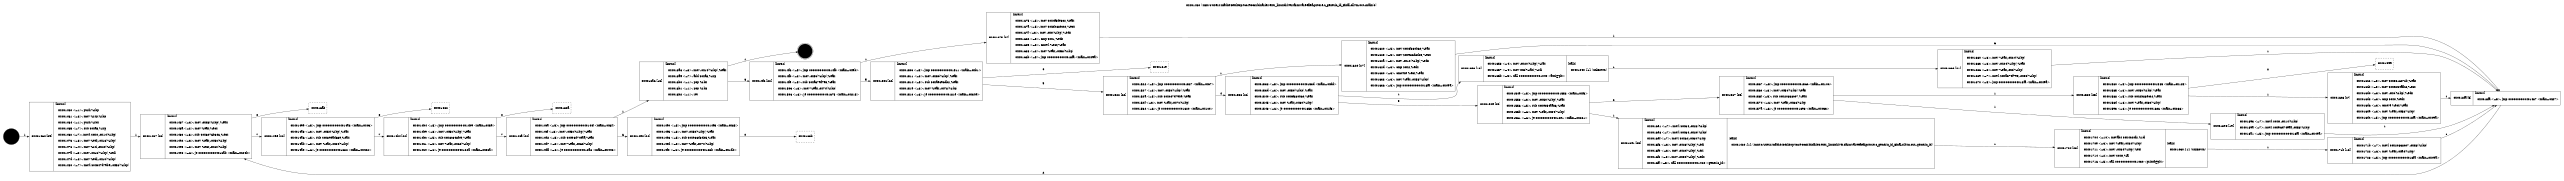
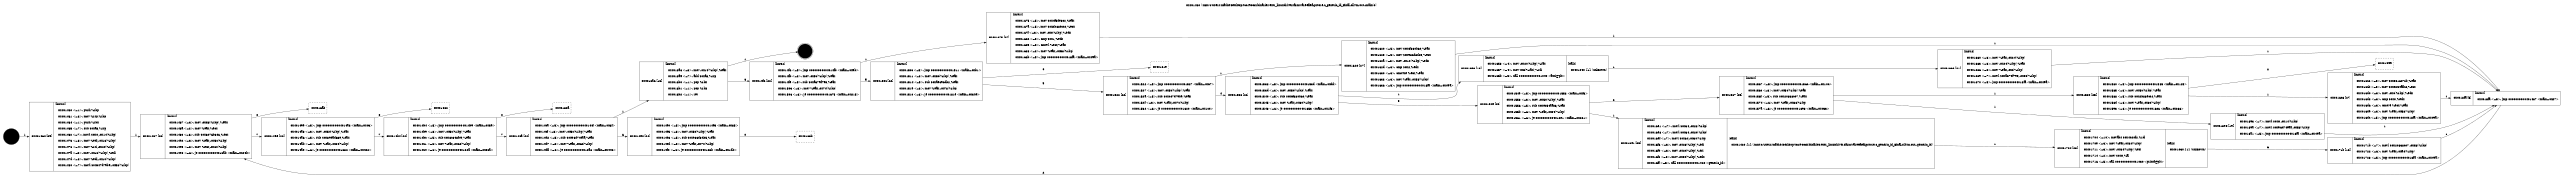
(1995, 44) -> (1995, 44)
(2267, 148) -> (2267, 148)
